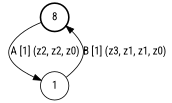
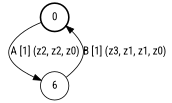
(55, 17) -> (55, 17)
(55, 86) -> (55, 86)
